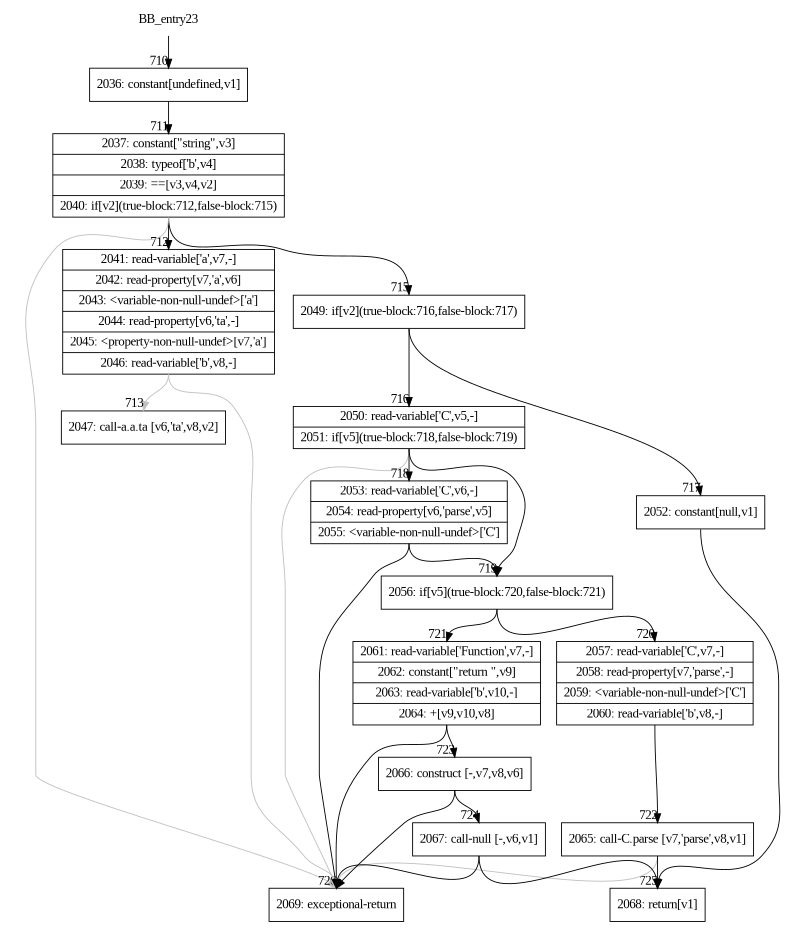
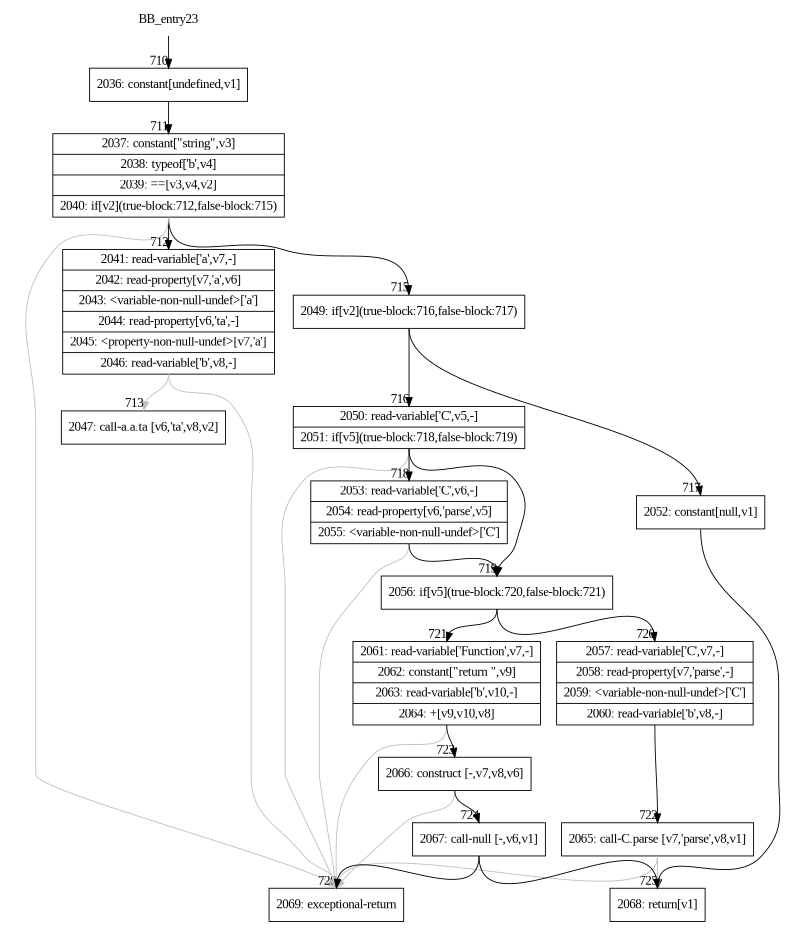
(319, 694) -> (319, 694)
(358, 773) -> (358, 773)
(397, 830) -> (397, 830)
(658, 868) -> (658, 868)
